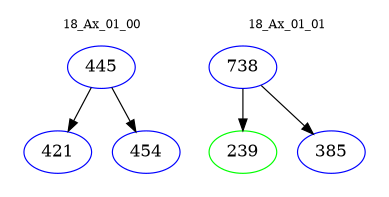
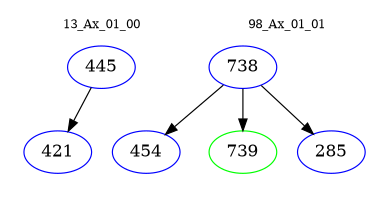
(102, 25) -> (102, 25)
(287, 25) -> (287, 25)
(121, 104) -> (208, 99)
(243, 152) -> (243, 152)
(331, 152) -> (331, 152)
